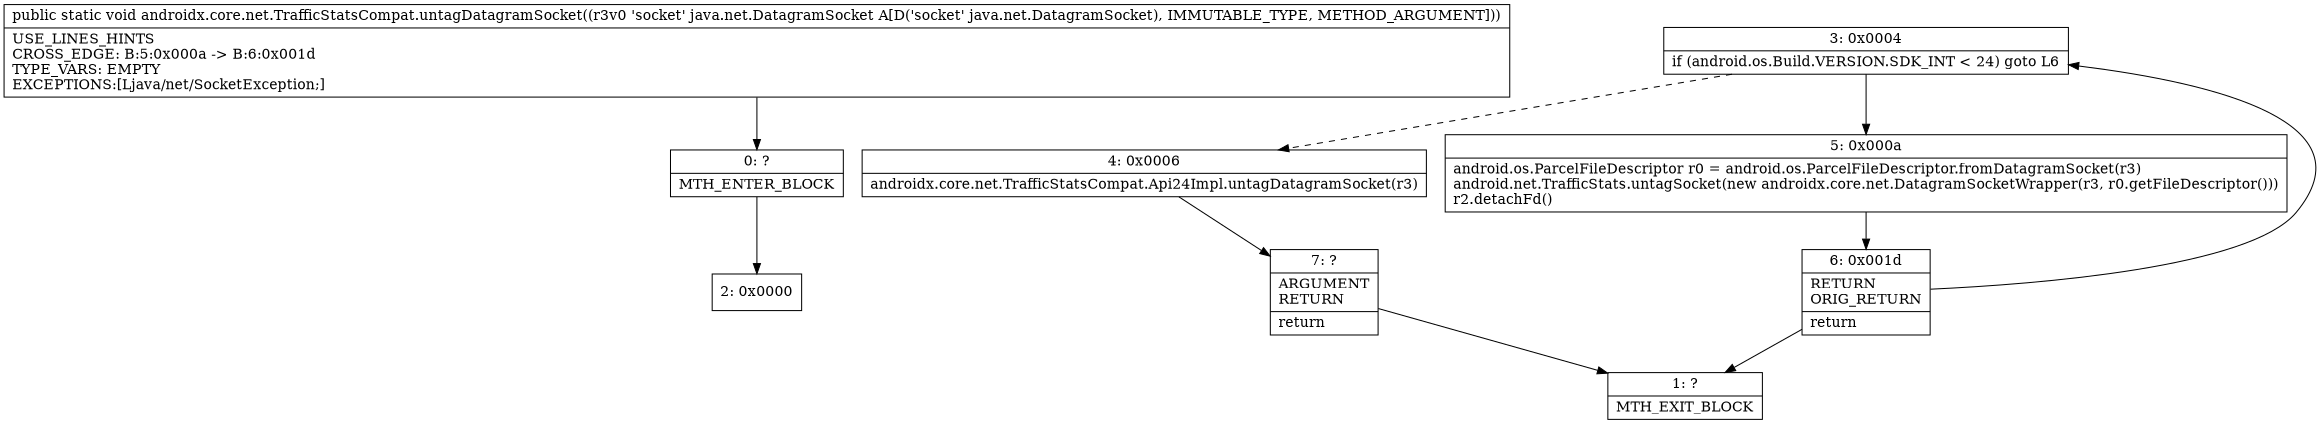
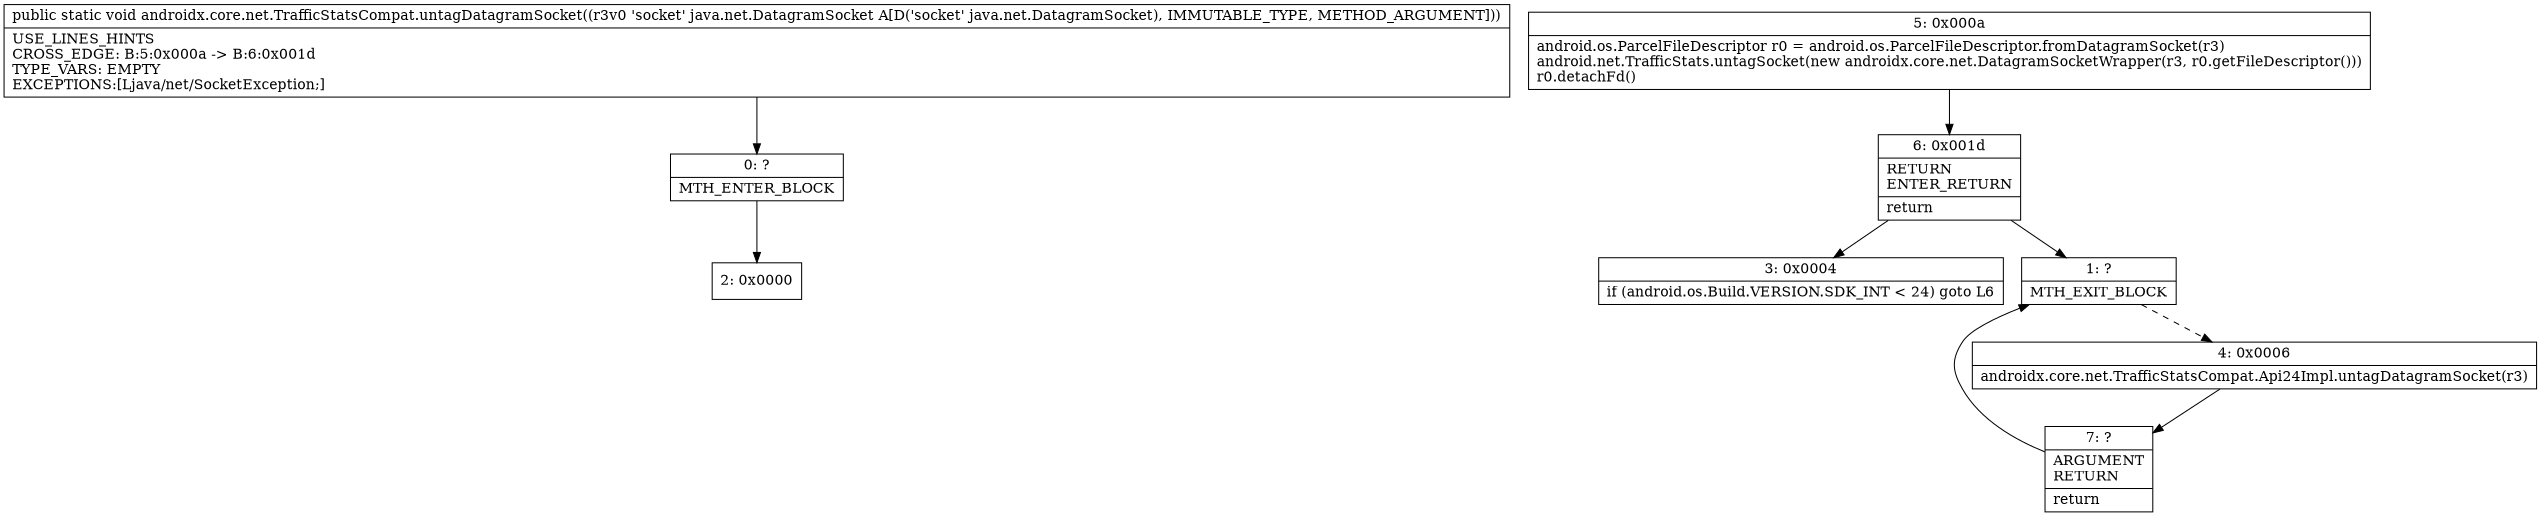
(1866, 99) -> none
(1510, 111) -> (2172, 321)
(1503, 200) -> (1587, 77)
(1866, 299) -> (1949, 185)
